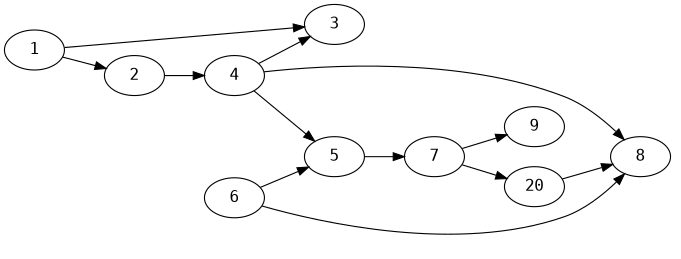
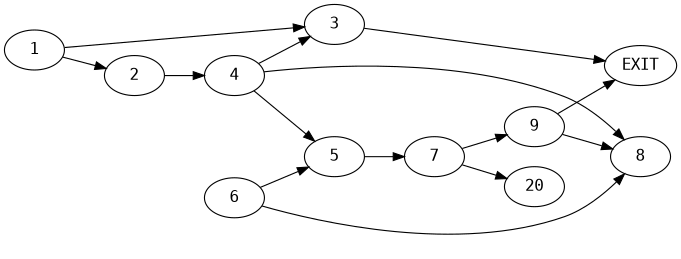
none -> (641, 66)
(582, 173) -> (582, 140)
